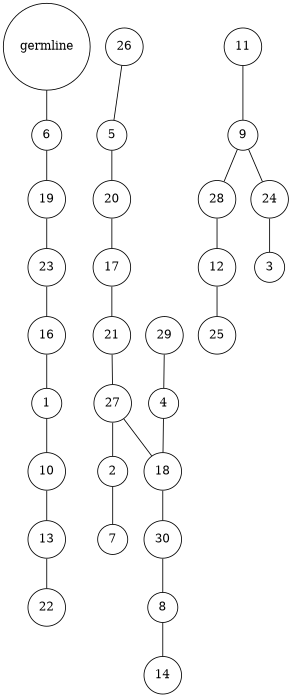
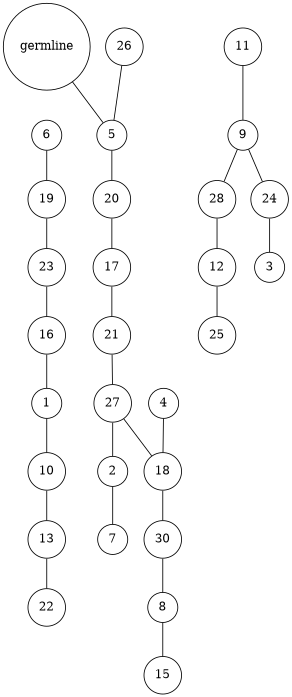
(47, 105) -> (88, 102)
(164, 335) -> none
(163, 675) -> (163, 675)
